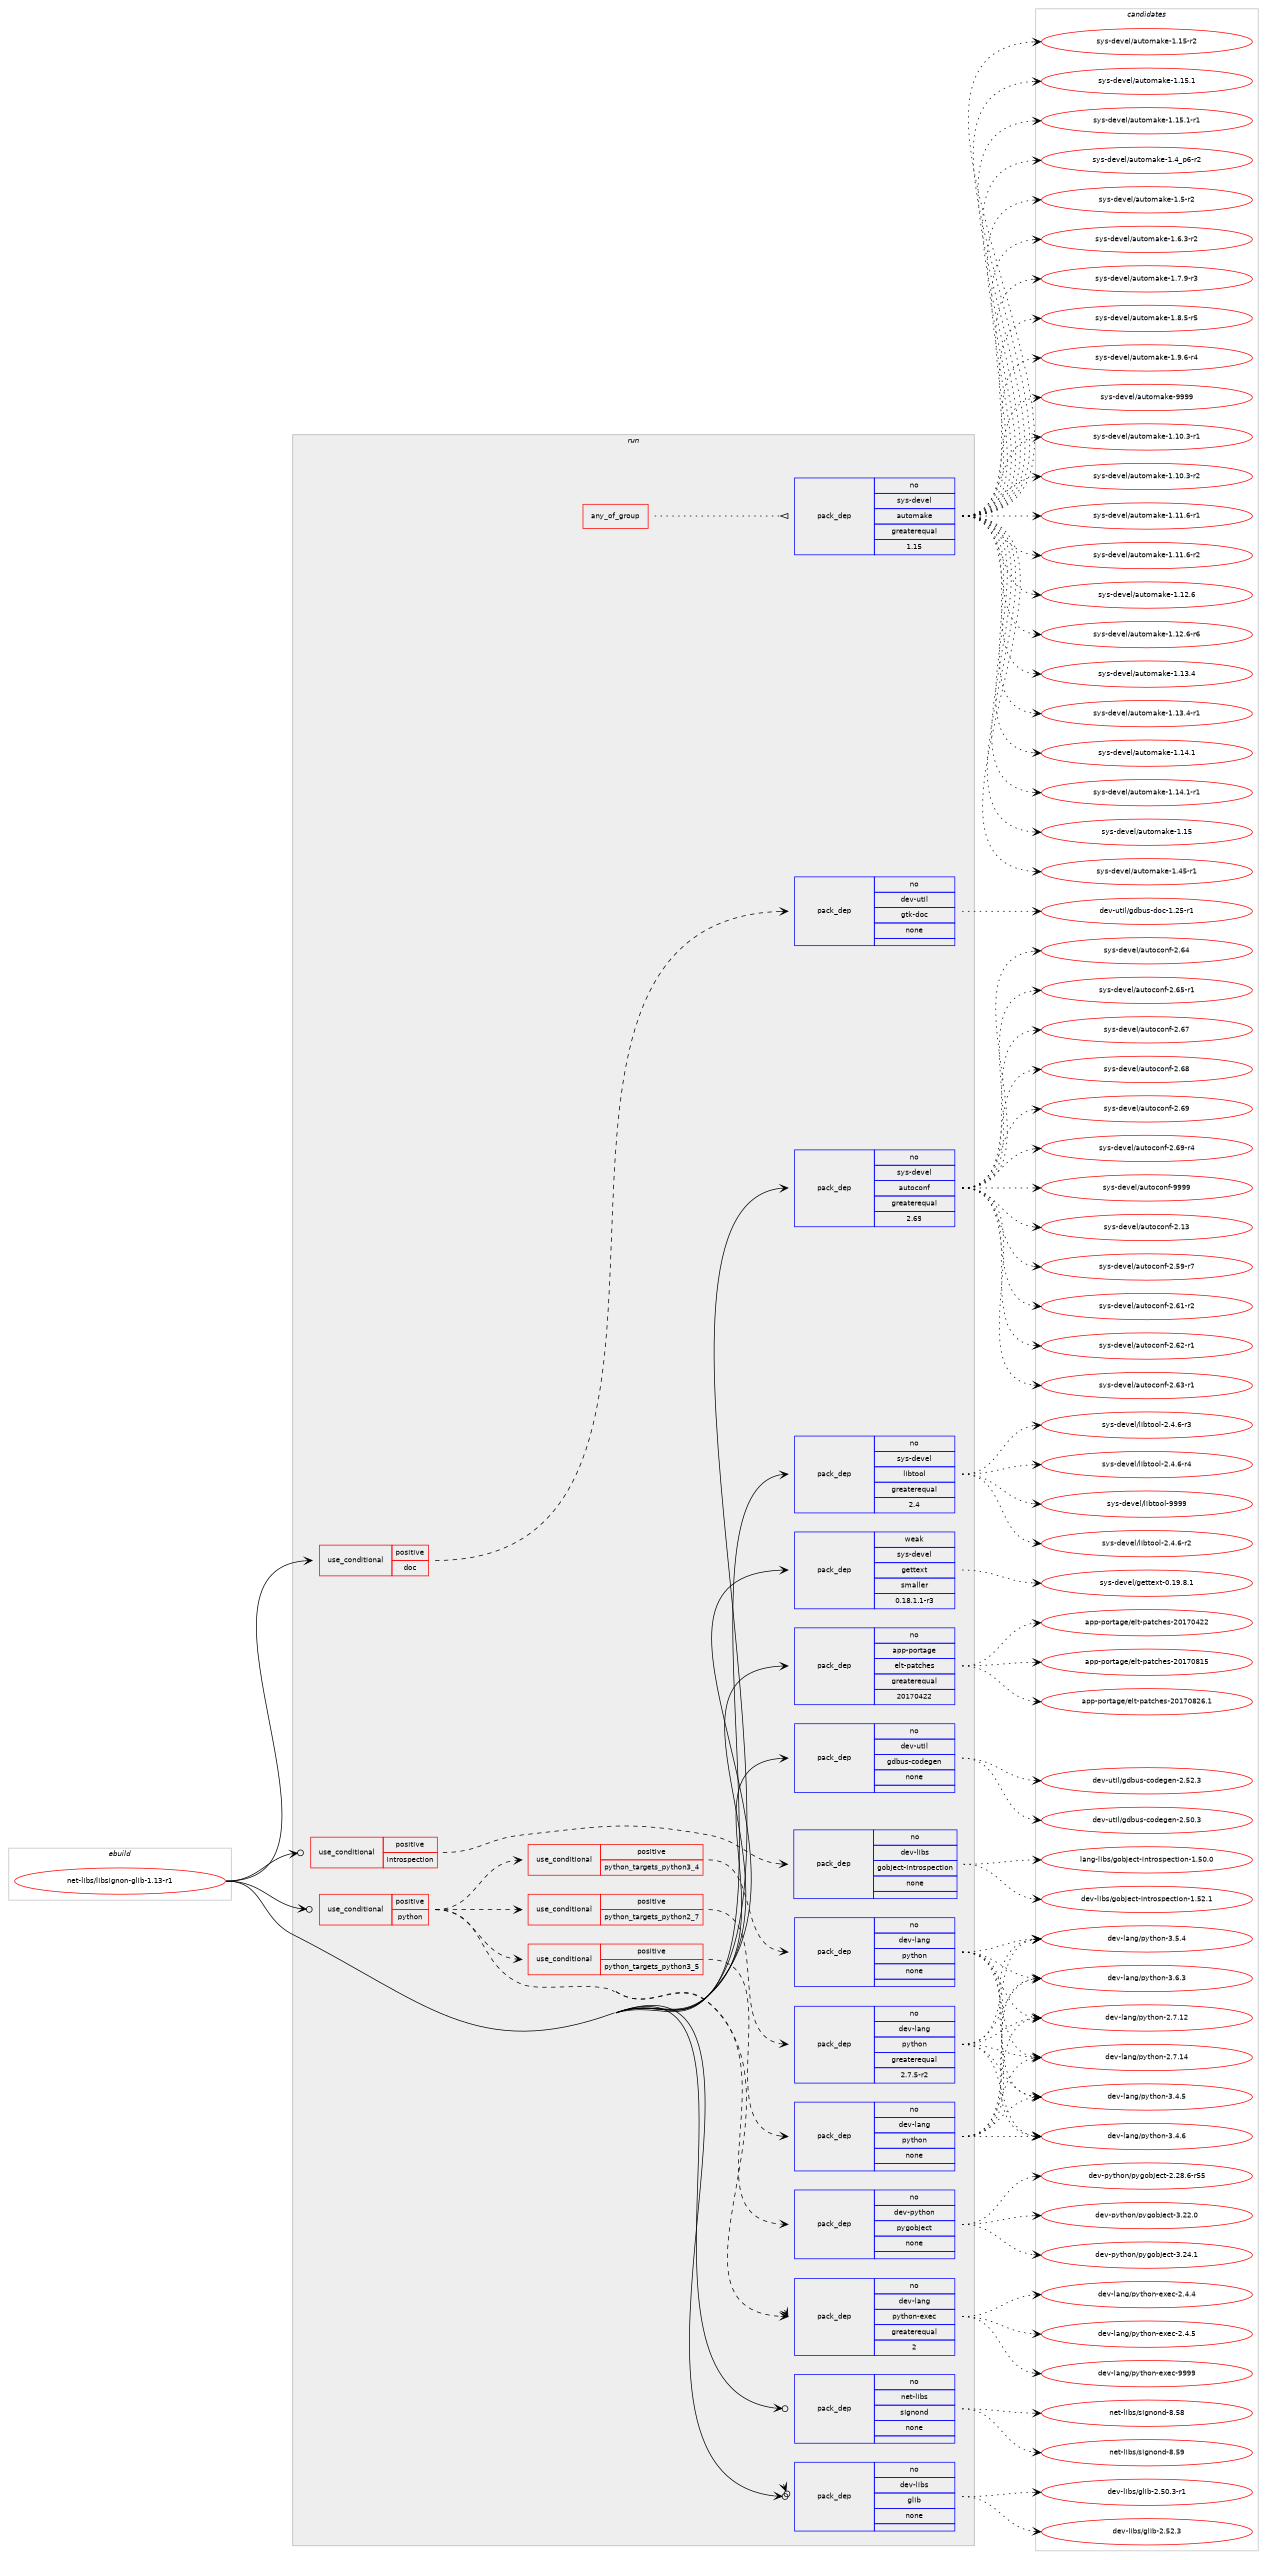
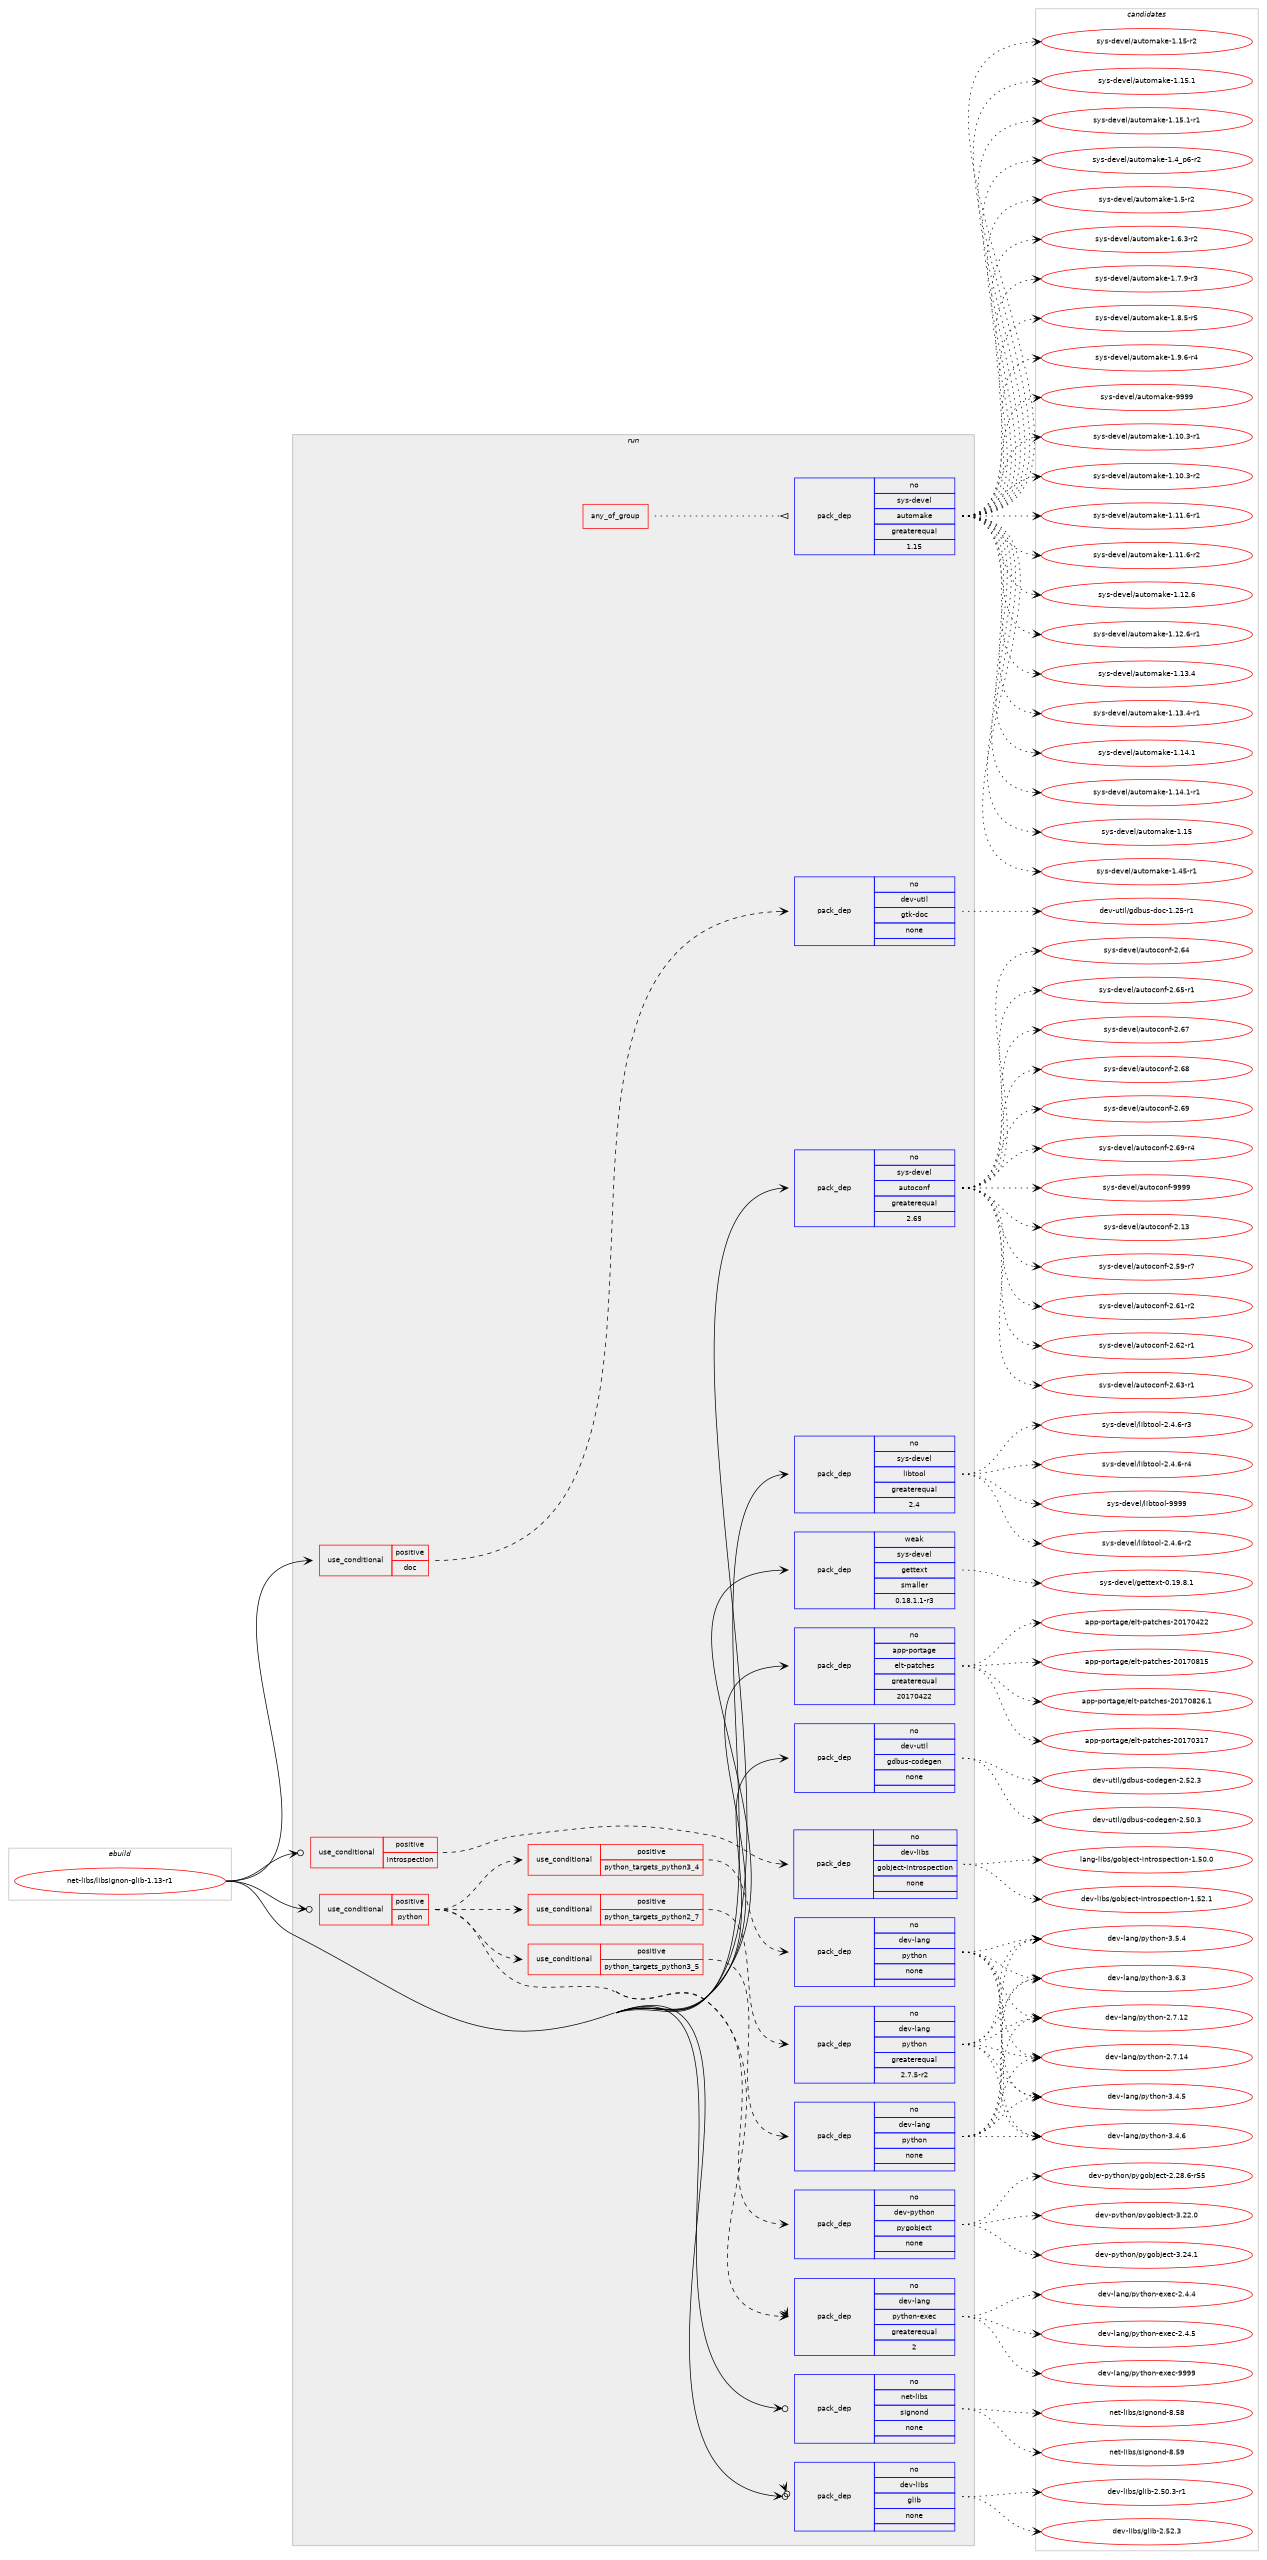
(1147, 635) -> (1147, 635)
none -> (1147, 1741)
